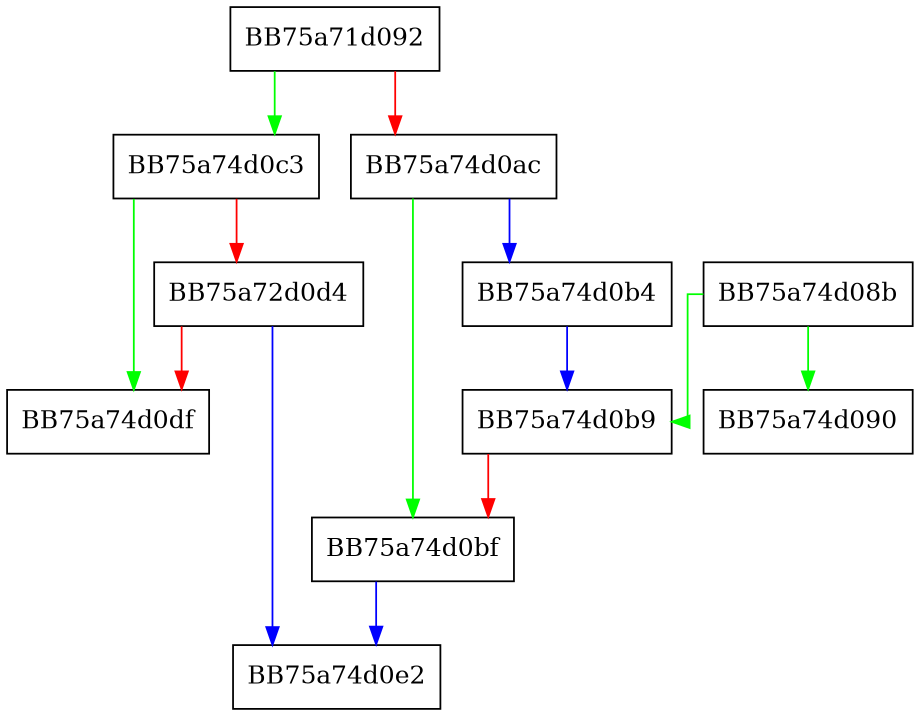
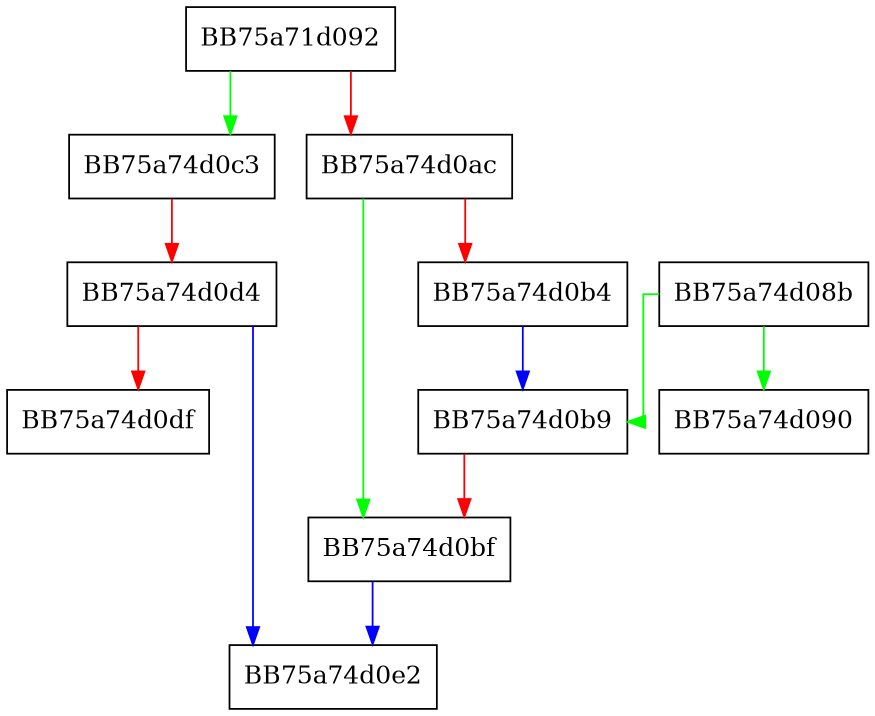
(510, 221) -> (465, 221)
(134, 285) -> none
(259, 294) -> (172, 294)
